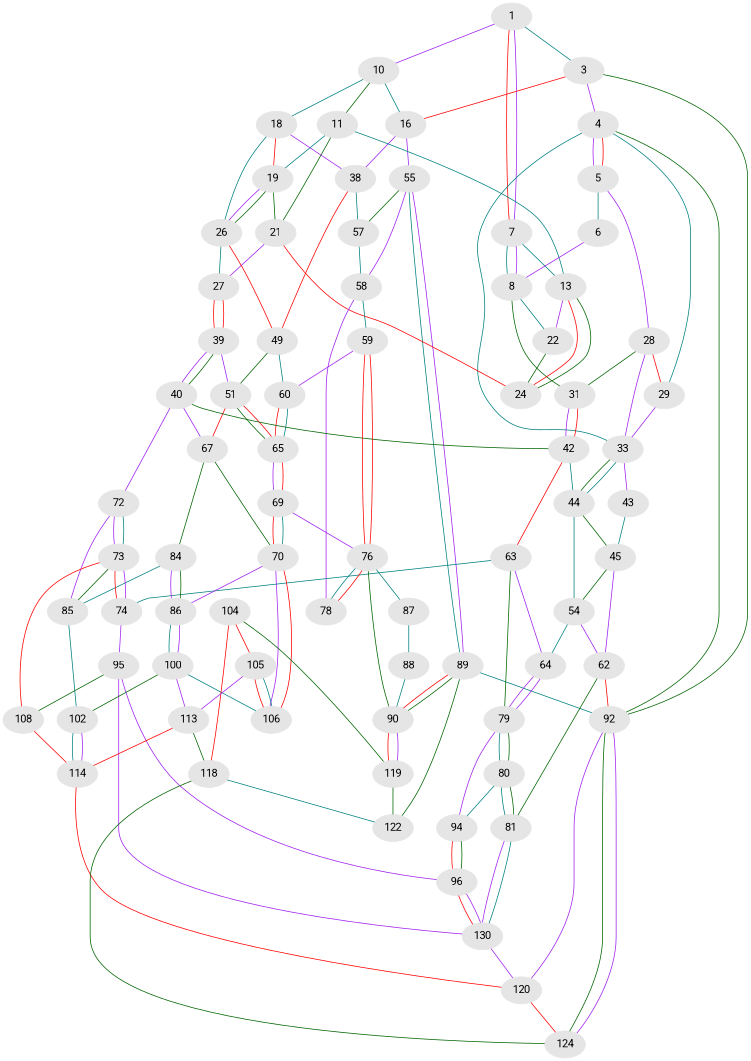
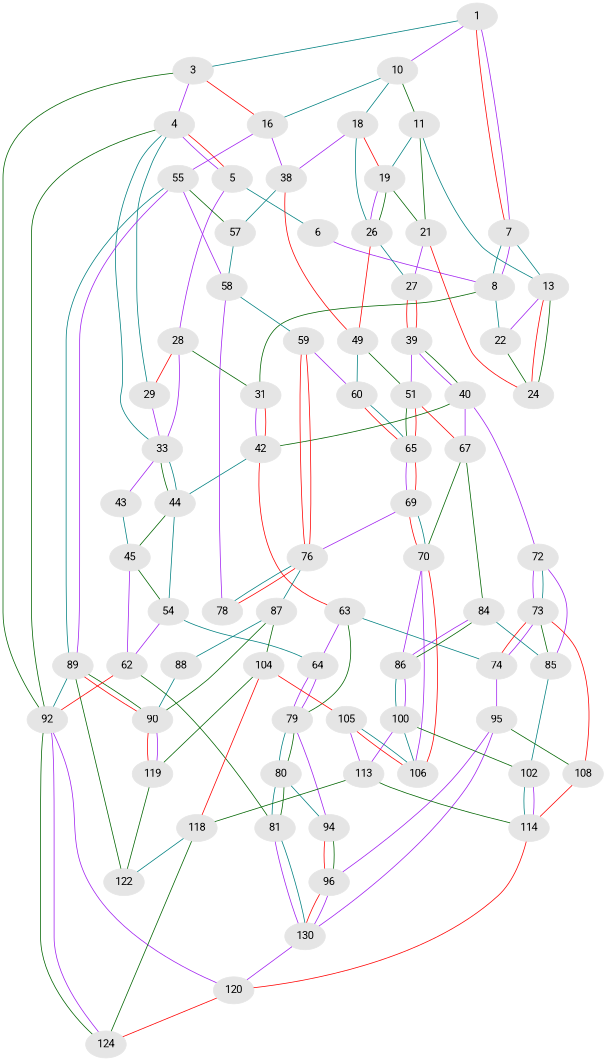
none -> (270, 639)
(375, 639) -> (219, 670)
(133, 747) -> (444, 805)
